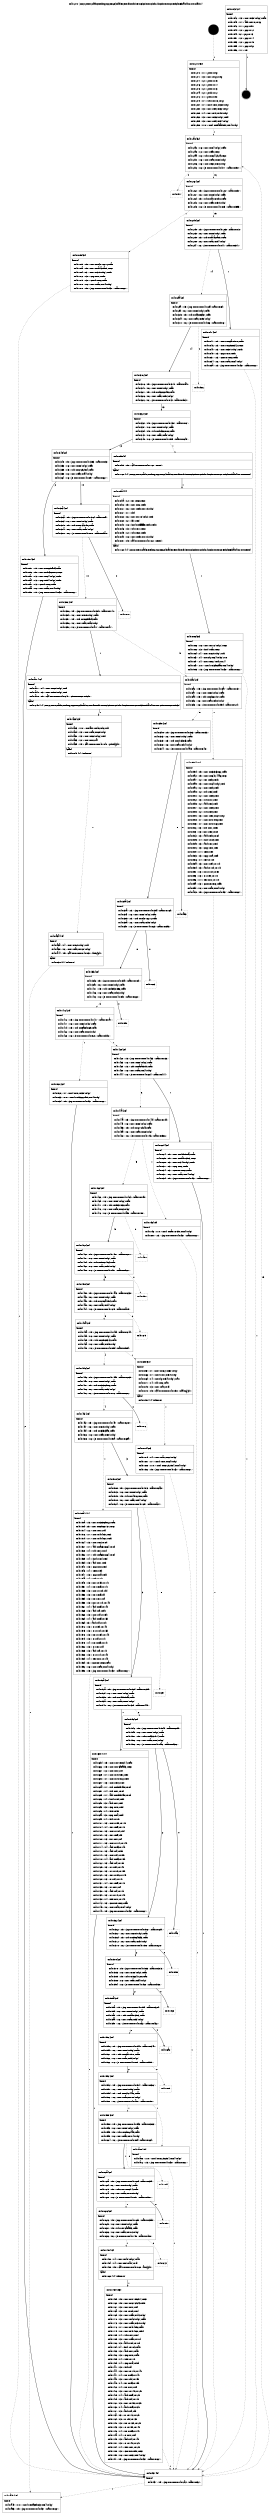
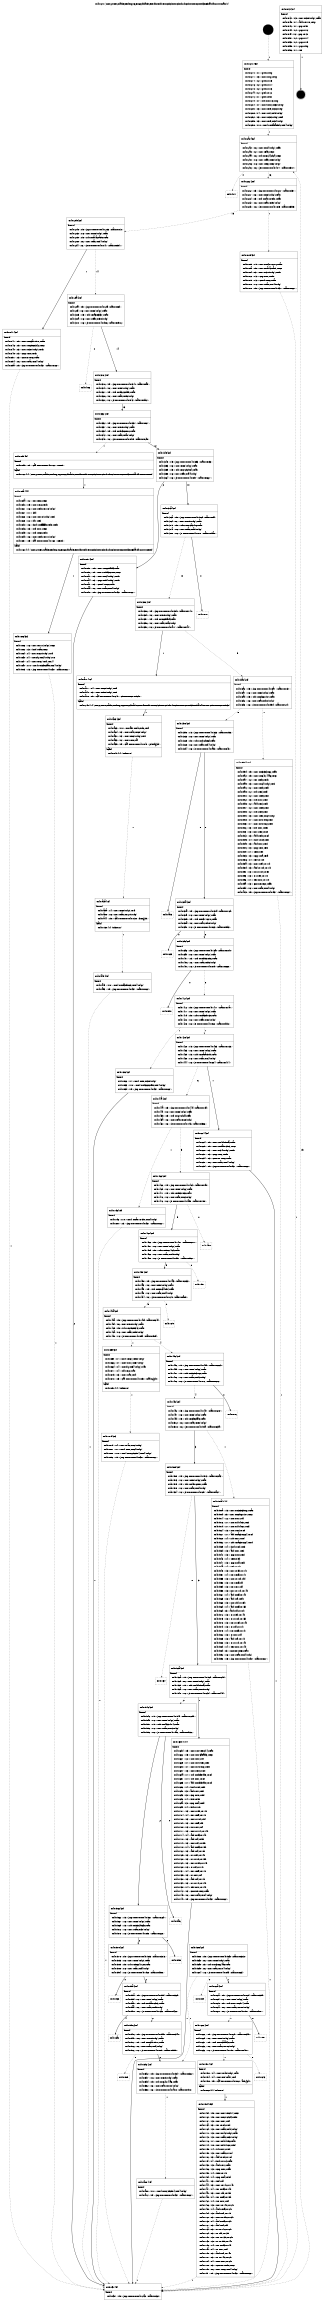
(128, 2108) -> (189, 2018)
(103, 2490) -> (89, 1640)
